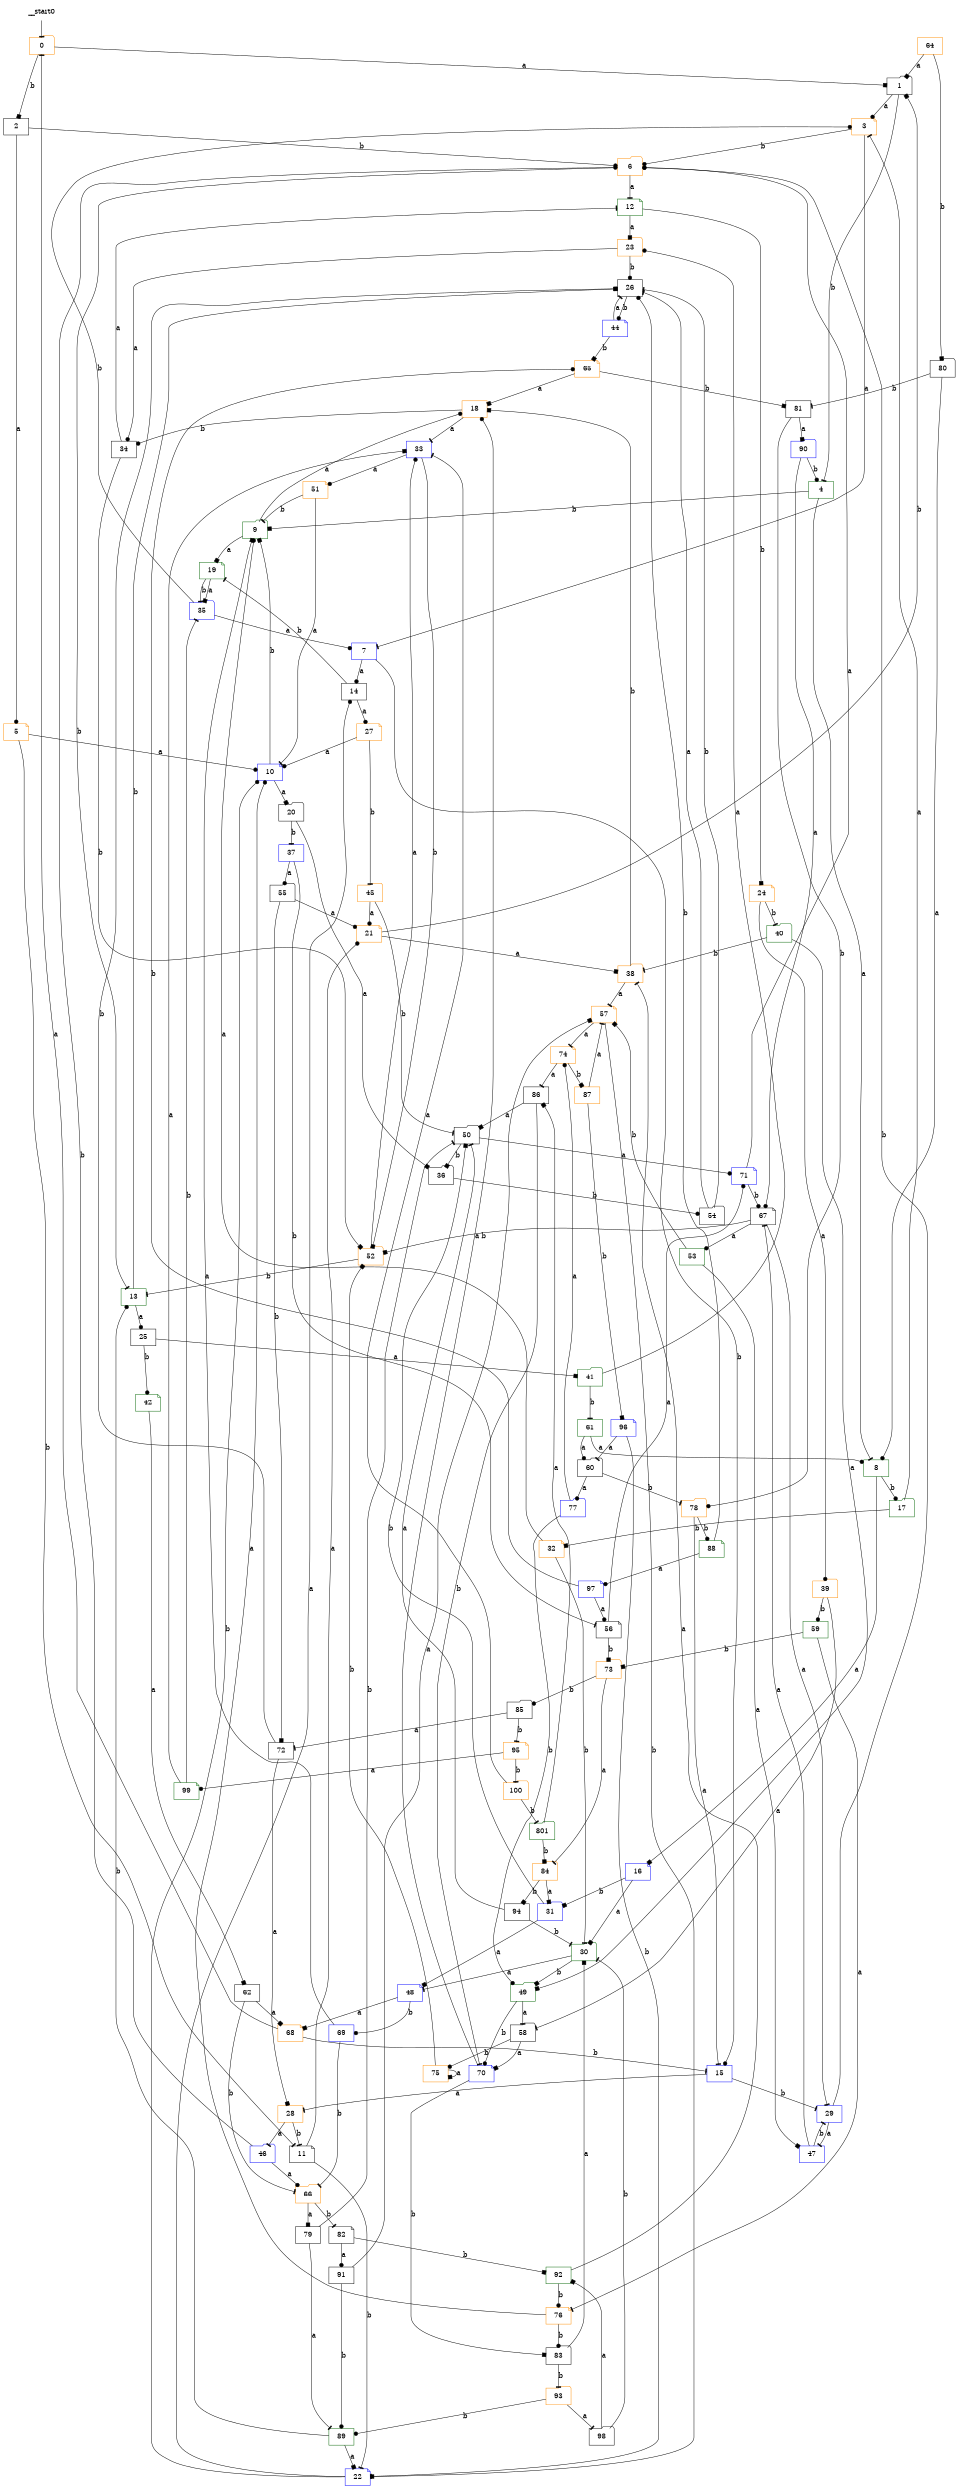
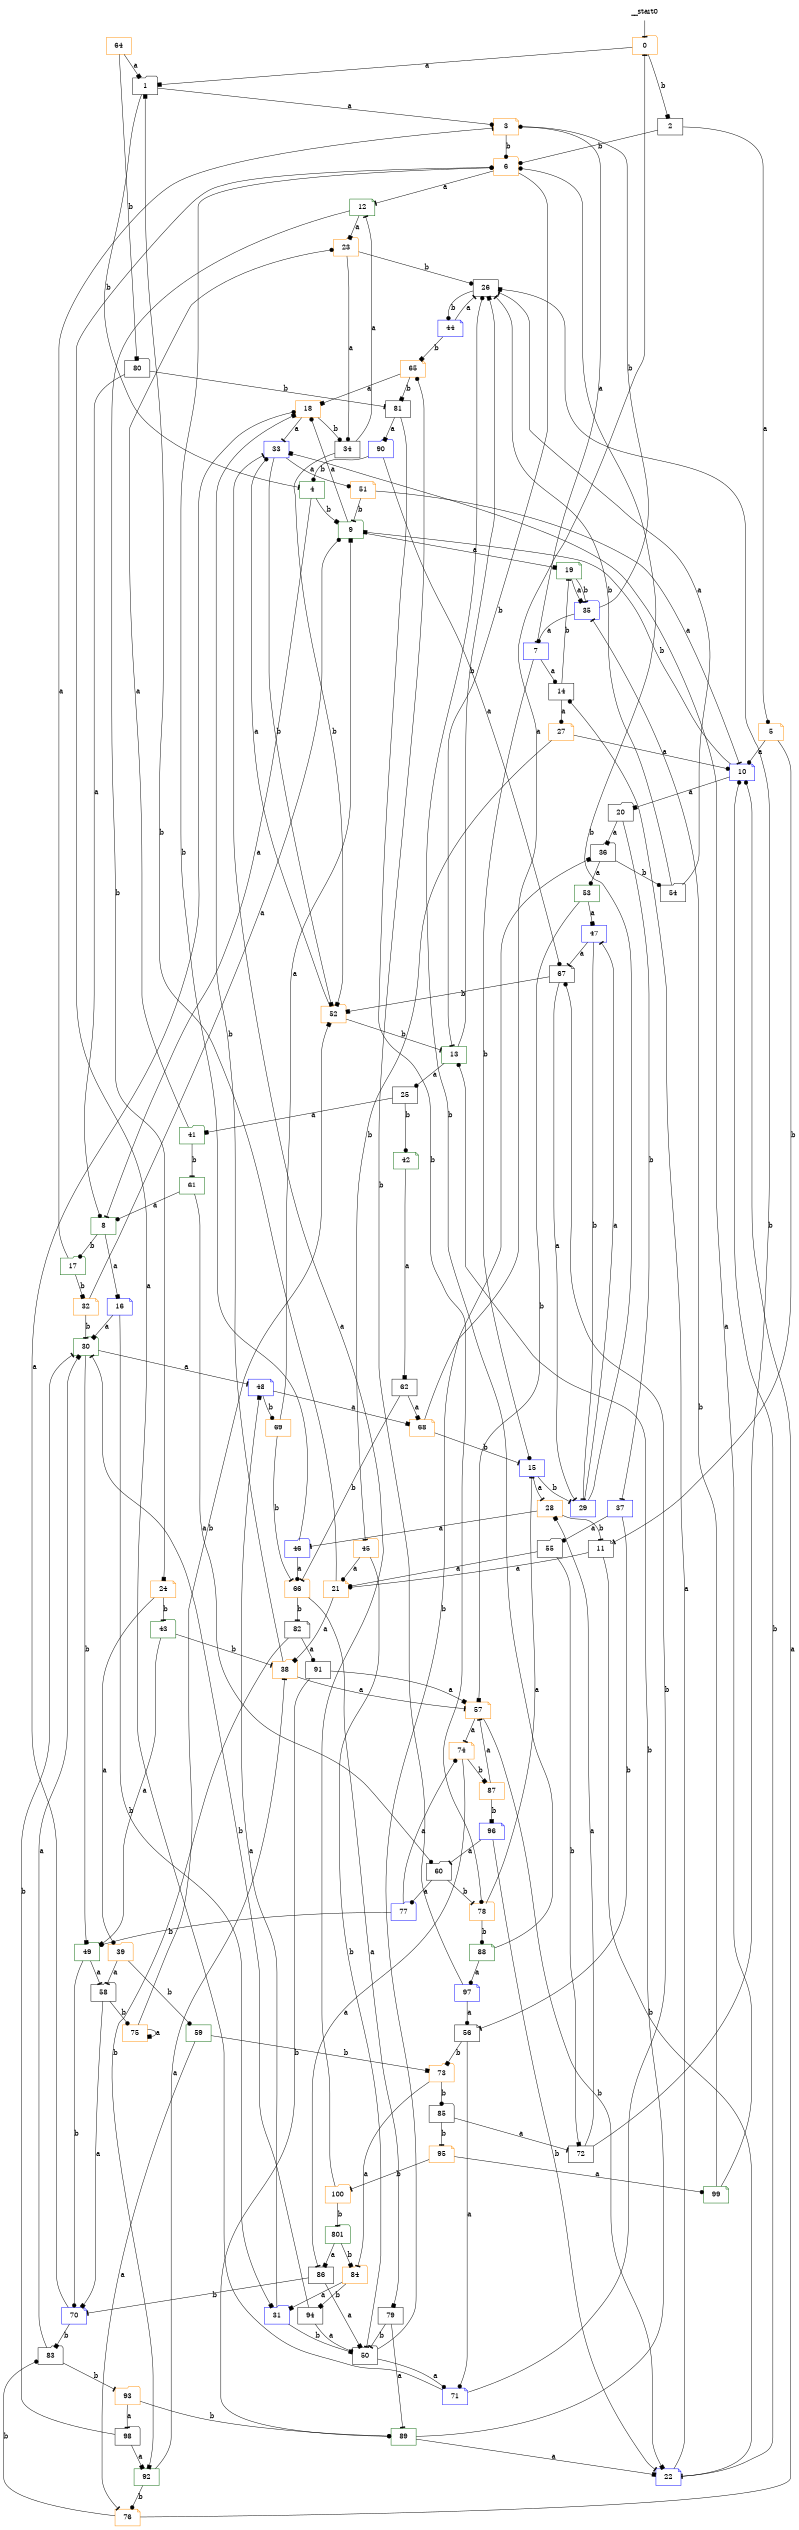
(779, 934) -> (163, 1630)
(729, 1236) -> (596, 871)
(341, 2033) -> (278, 1428)
